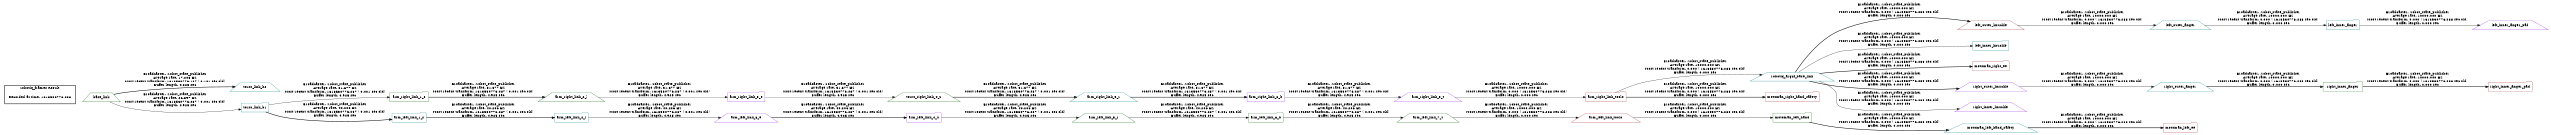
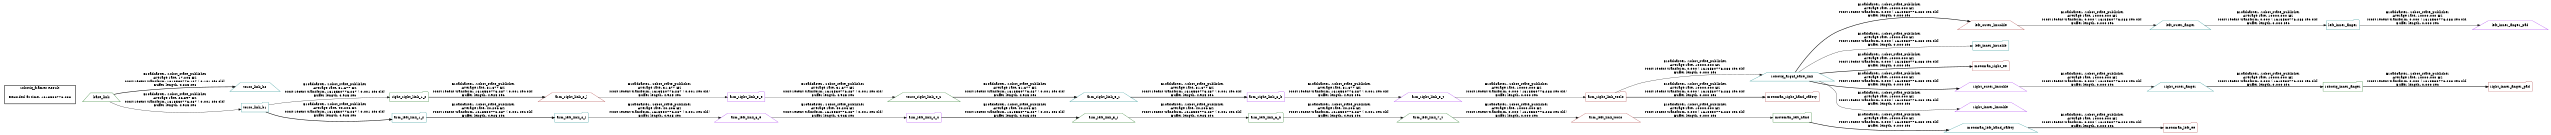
(2343, 87) -> (2343, 87)
(409, 97) -> (409, 97)
(572, 97) -> (572, 97)
(838, 118) -> (838, 118)
(1009, 118) -> (1009, 118)
